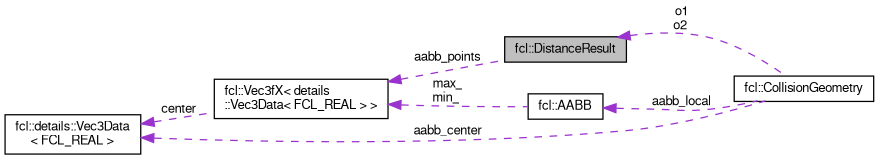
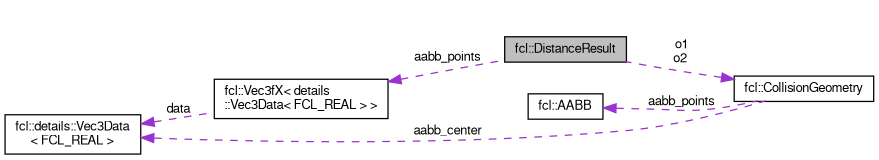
(713, 39) -> (673, 70)
(680, 102) -> (680, 102)
(464, 106) -> none
(178, 110) -> (178, 110)
